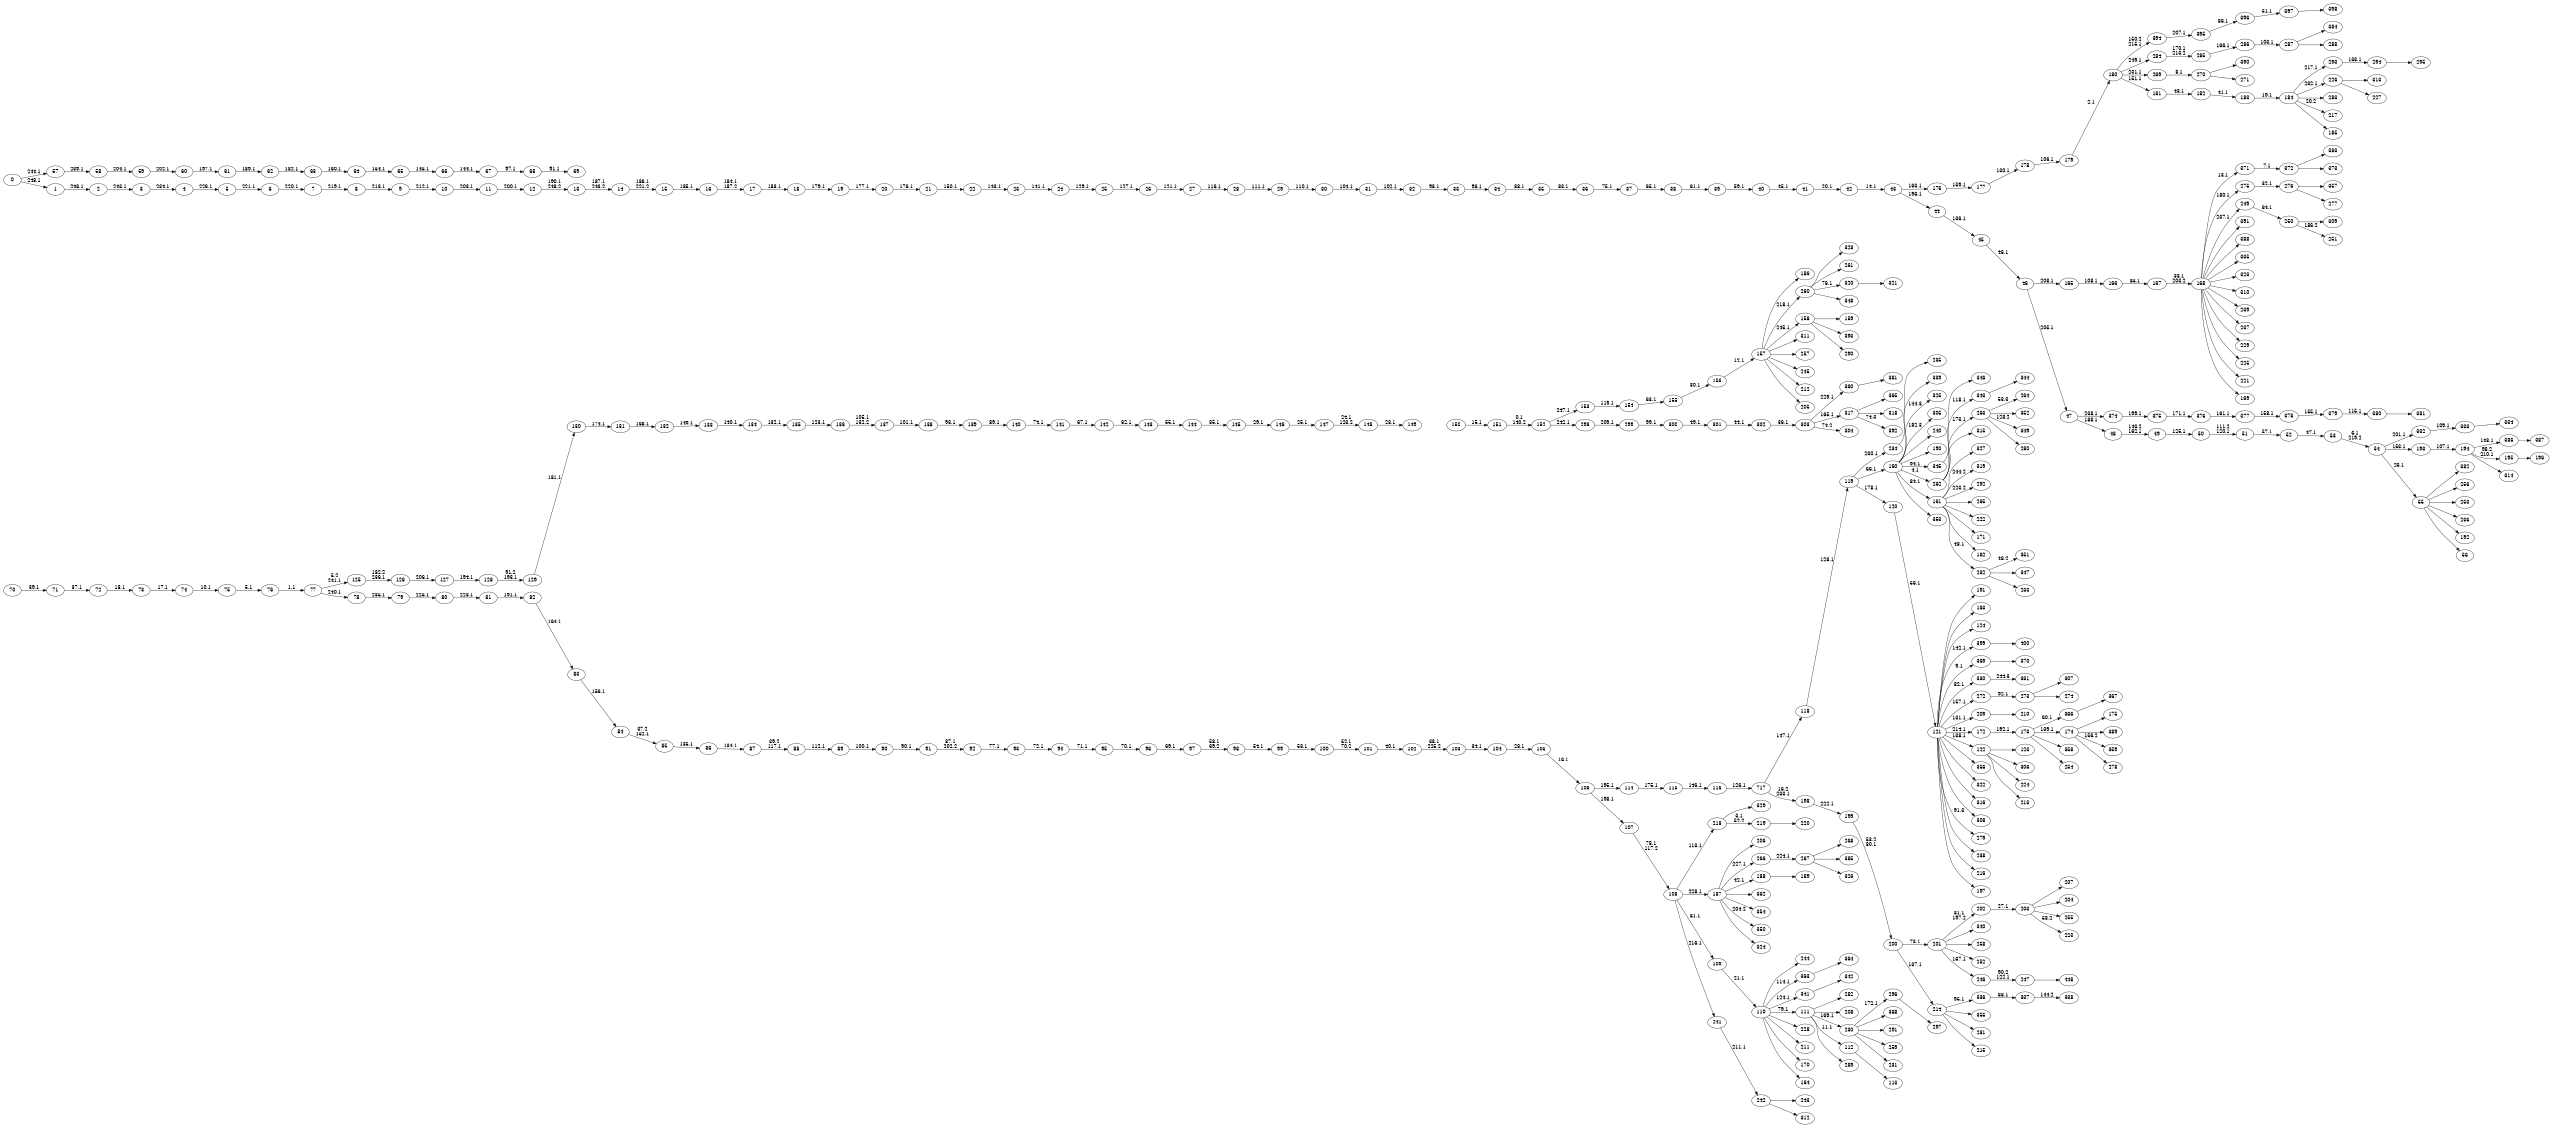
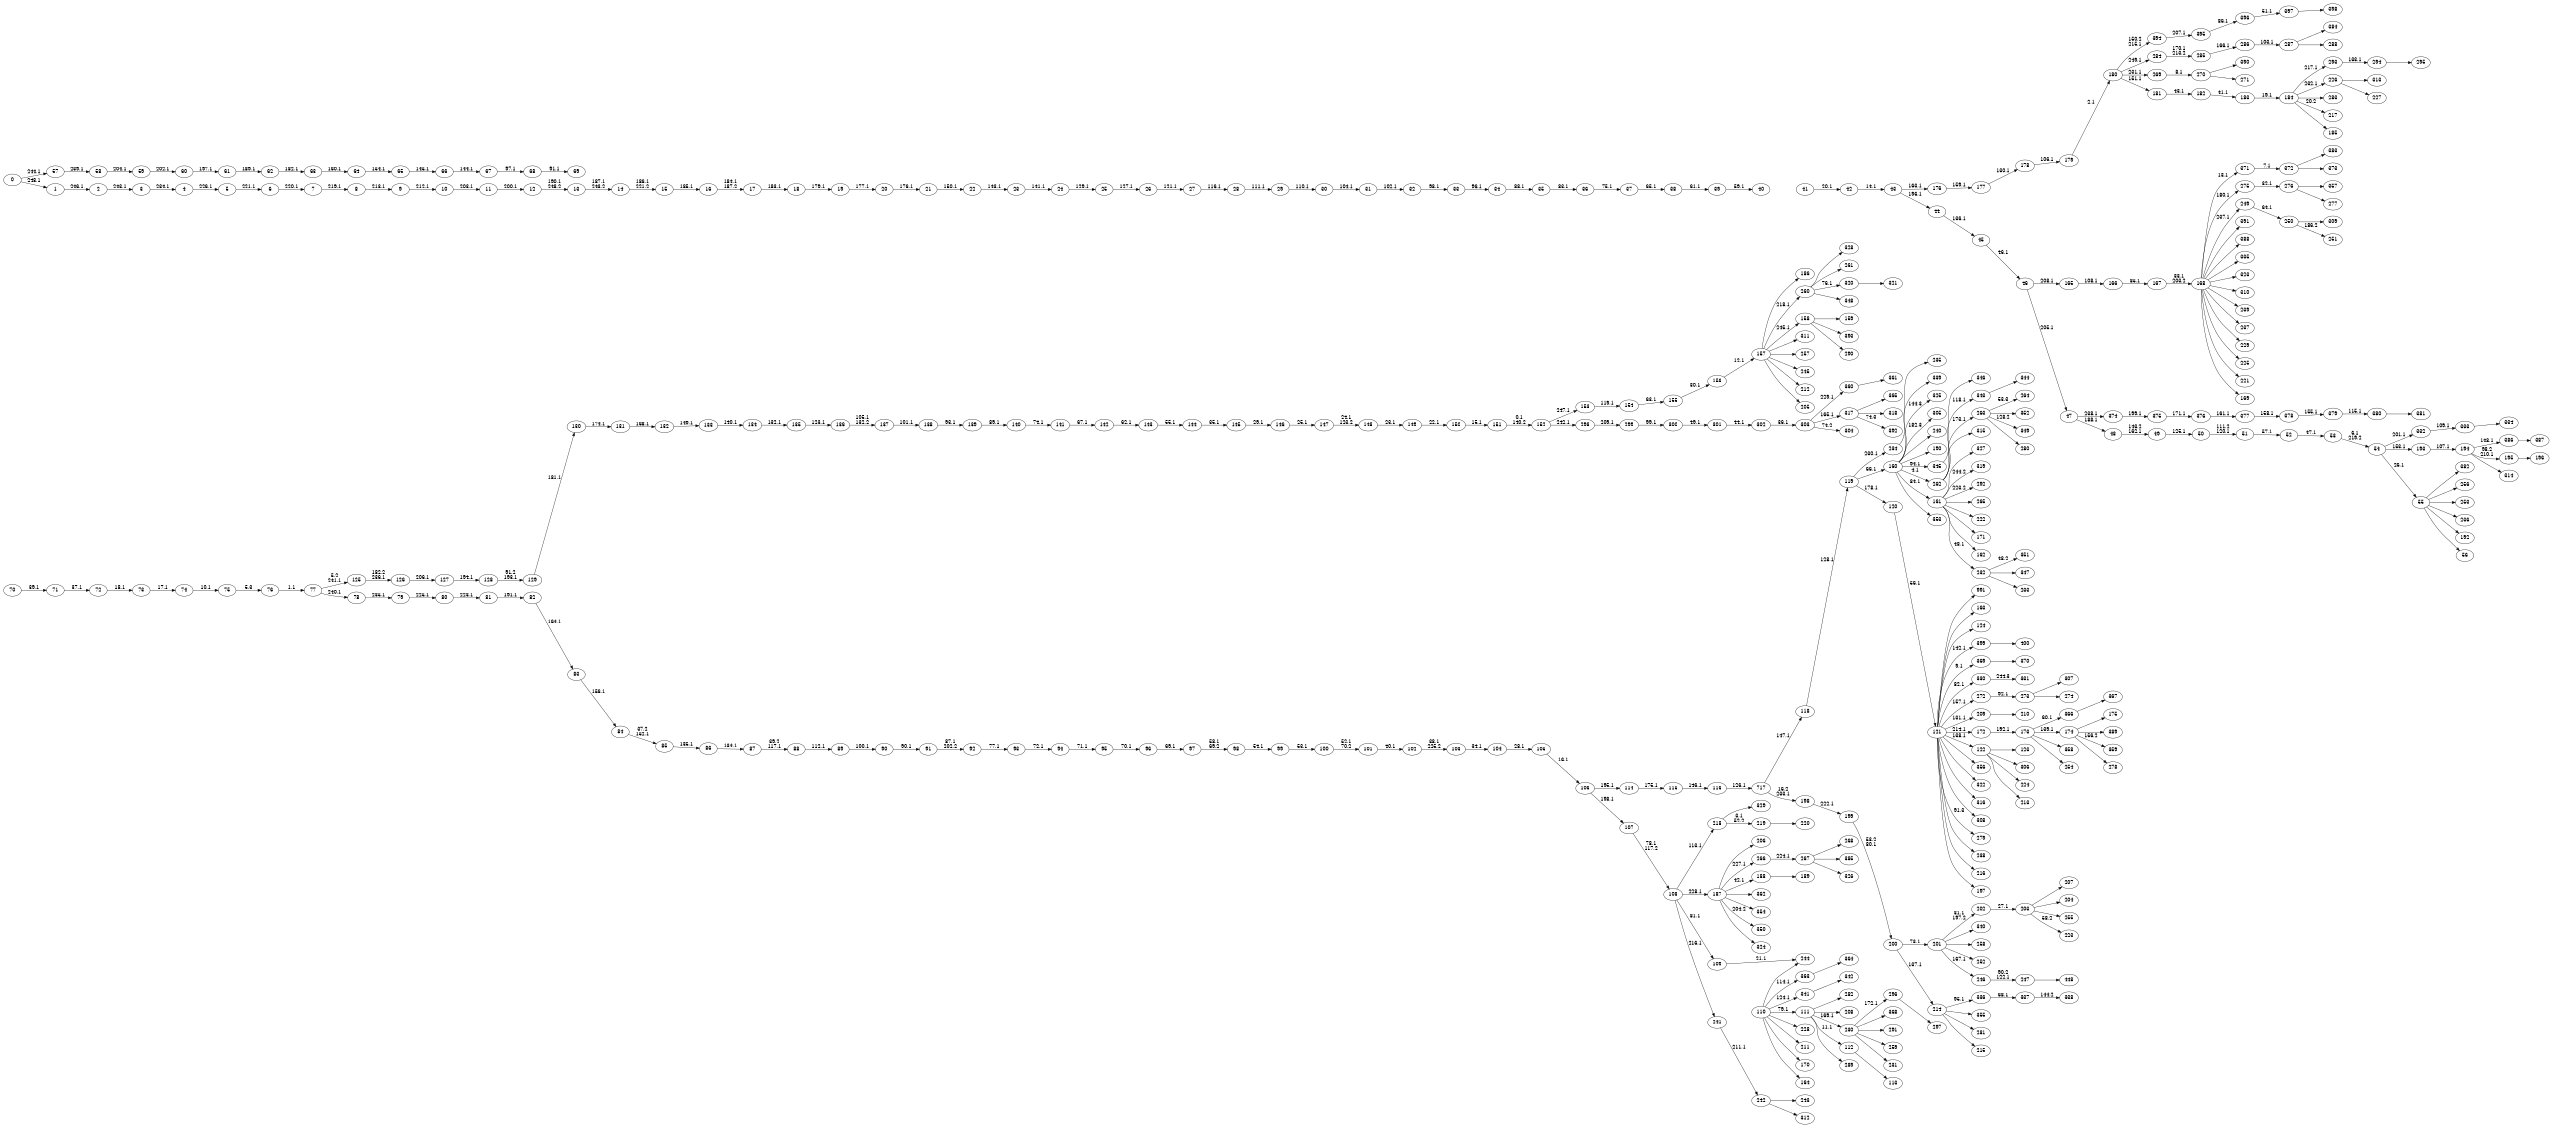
(1781, 189) -> none
none -> (1433, 425)
(249, 588) -> (249, 588)
(1981, 591) -> (1981, 591)
(1738, 987) -> (1759, 962)
